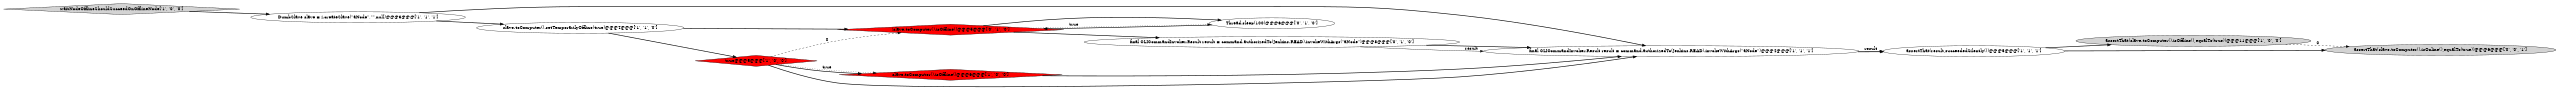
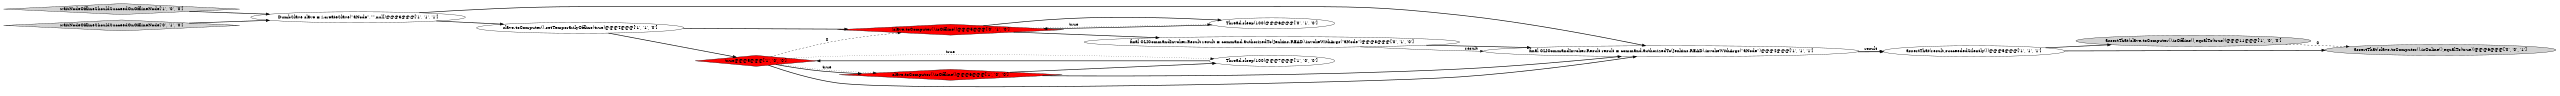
none -> (122, 25)
none -> (1272, 61)
